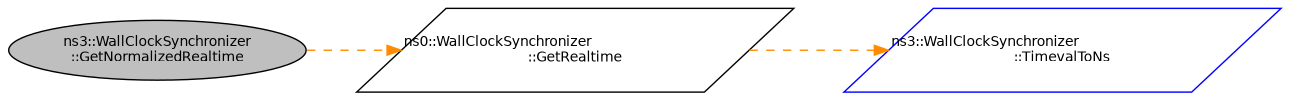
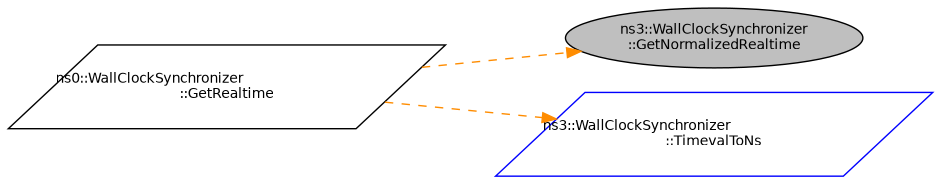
(347, 50) -> (494, 60)
